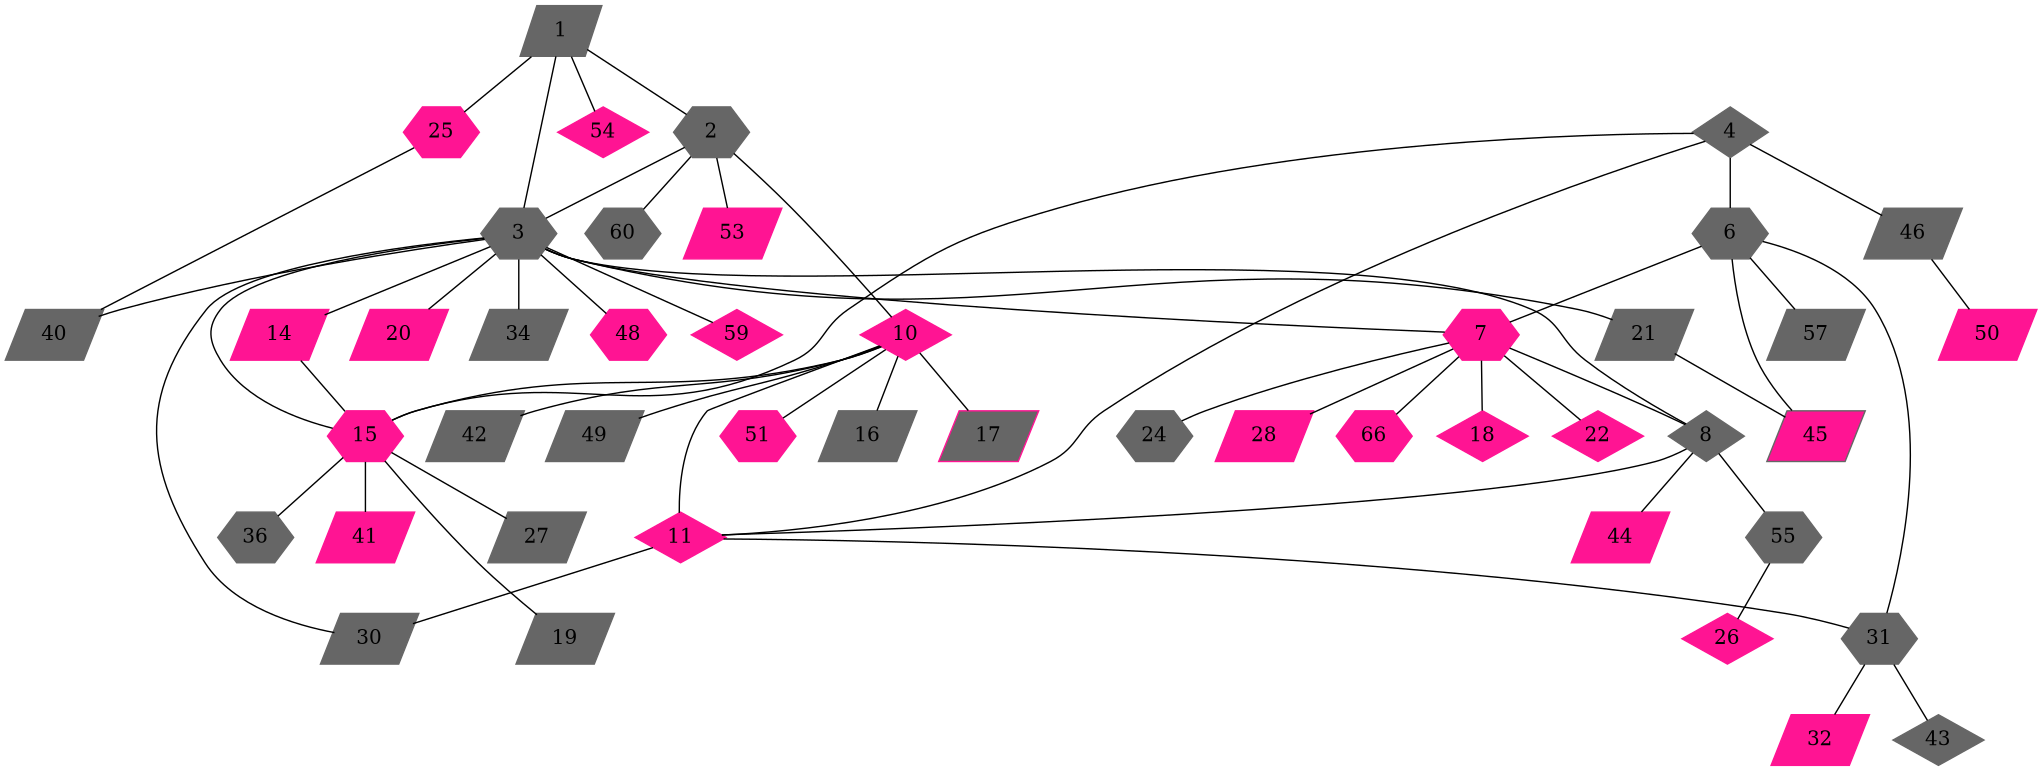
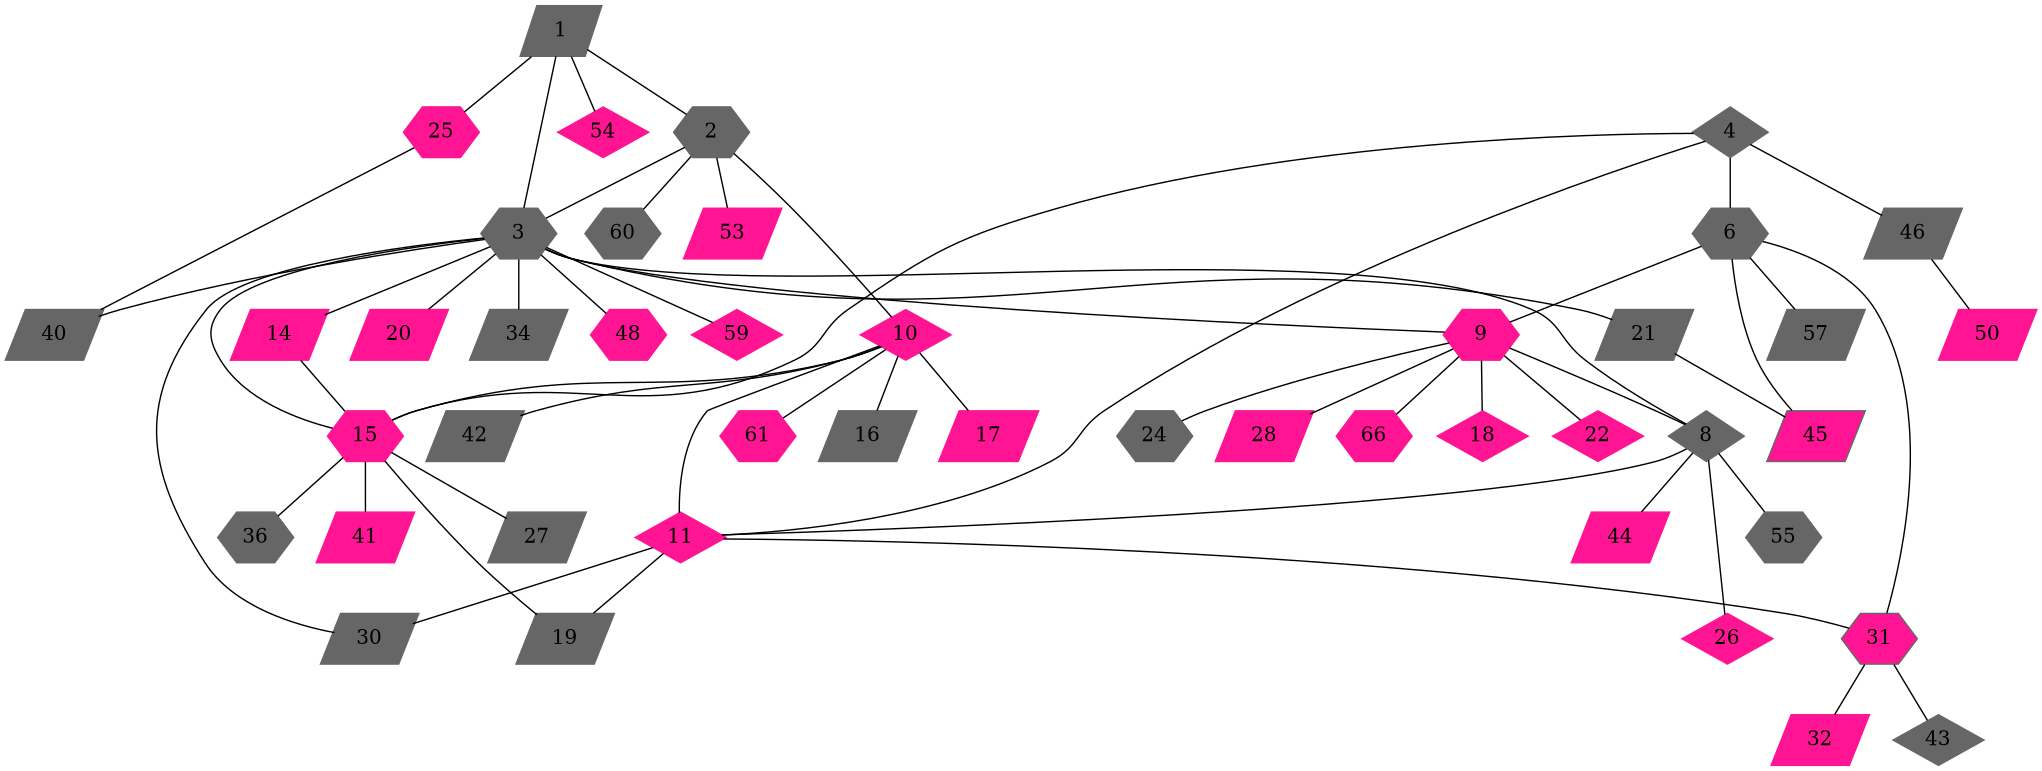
(1481, 335) -> (1481, 335)
(595, 436) -> none
(758, 436) -> (758, 436)
(989, 436) -> (989, 436)
none -> (629, 583)
(1754, 591) -> (1717, 537)
(1879, 639) -> (1879, 639)
